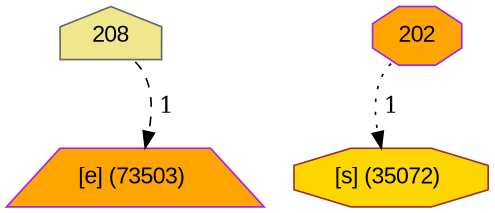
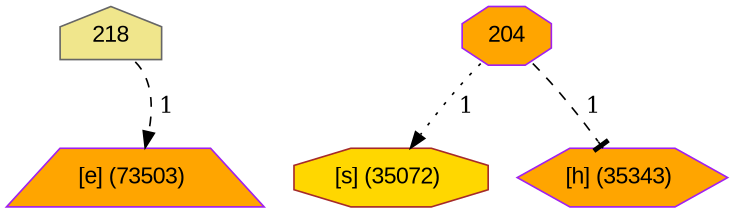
(111, 36) -> (111, 36)
(417, 36) -> (507, 36)
none -> (622, 178)
